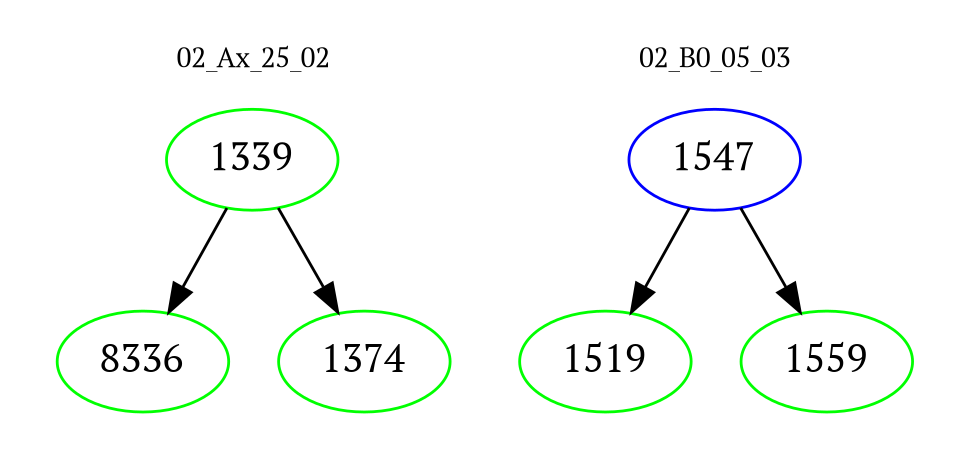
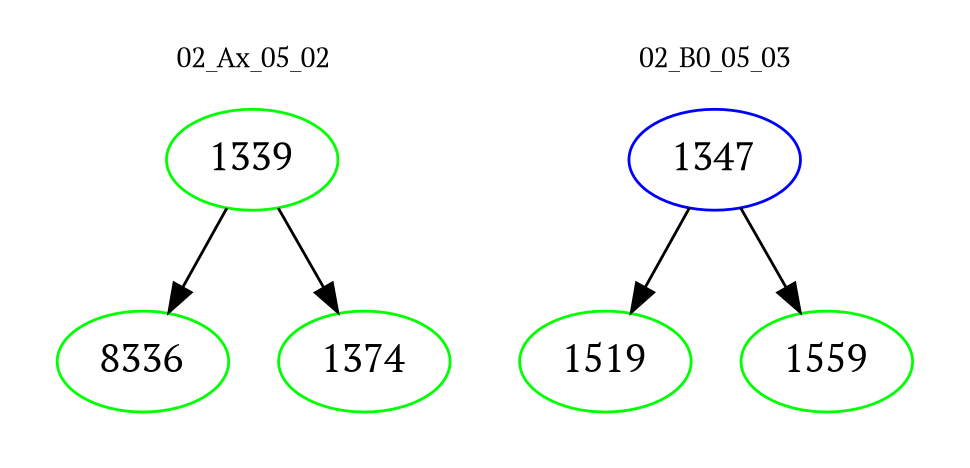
(254, 60) -> (254, 60)
(715, 160) -> (715, 160)
